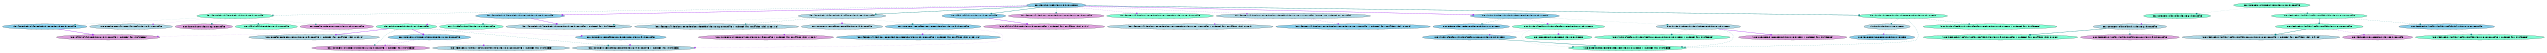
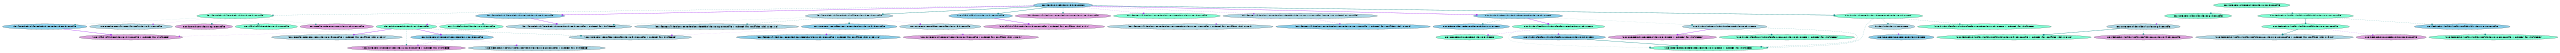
(1536, 21) -> (1537, 21)
(621, 37) -> none
